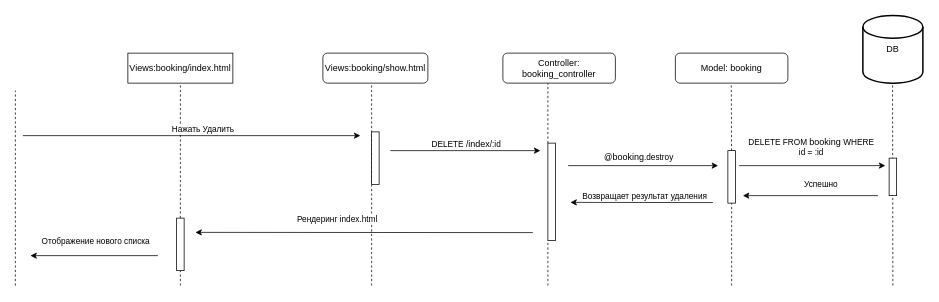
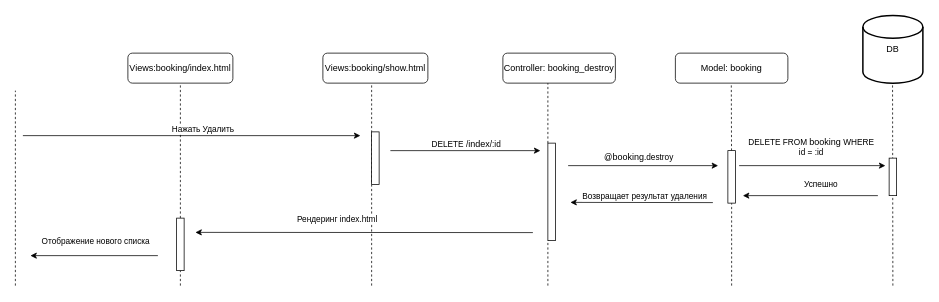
(180, 68) -> (180, 68)
(559, 68) -> (559, 68)
